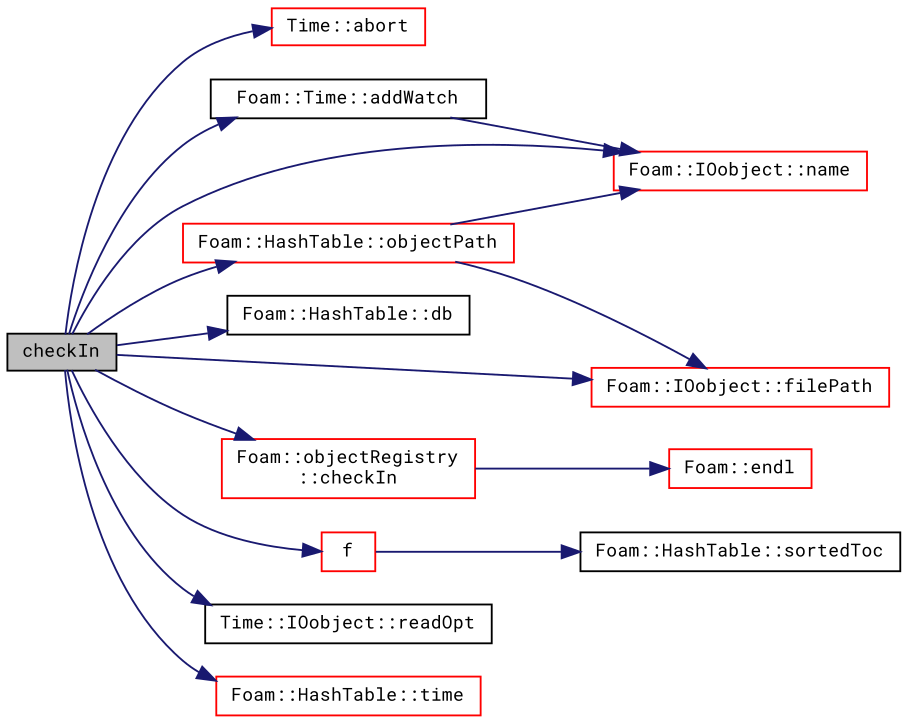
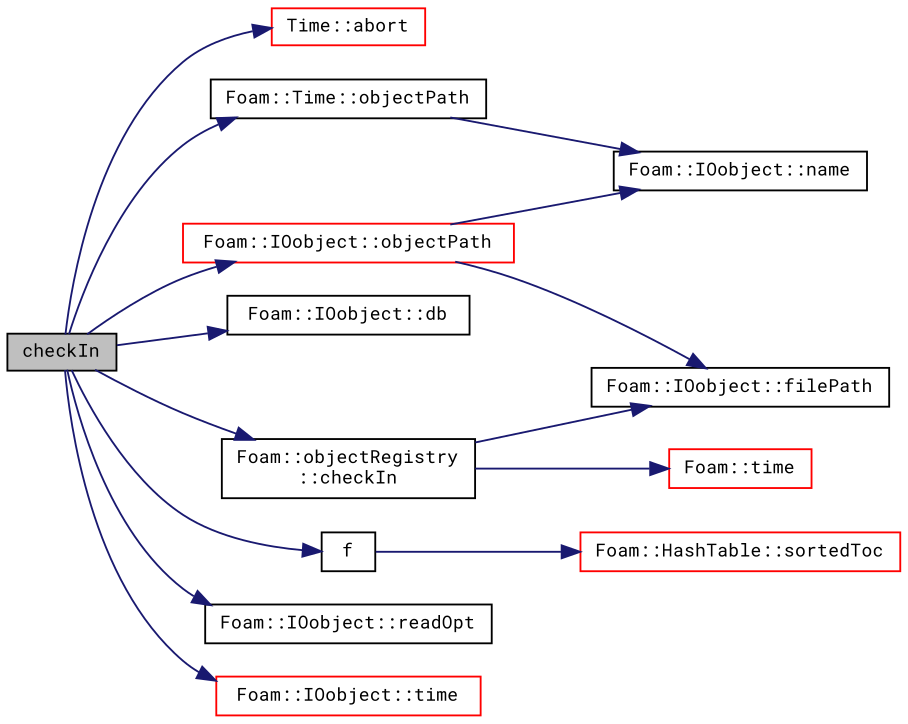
(348, 99) -> (348, 99)
(305, 164) -> none
(740, 171) -> (740, 171)
(348, 243) -> (348, 243)
(348, 315) -> (348, 315)
(345, 367) -> (554, 426)
(740, 387) -> (740, 387)
(348, 469) -> (348, 469)
(740, 469) -> (740, 469)
(348, 552) -> (348, 552)
(740, 552) -> (740, 552)
(348, 624) -> (348, 624)
(348, 696) -> (348, 696)
